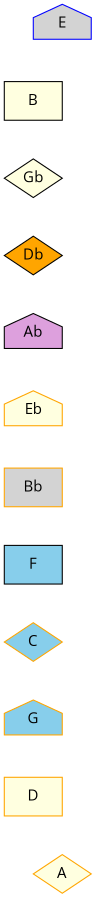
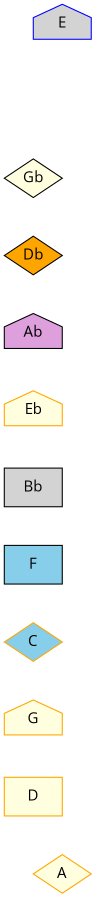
(33, 101) -> none
(33, 487) -> (33, 487)
(33, 719) -> (33, 719)
